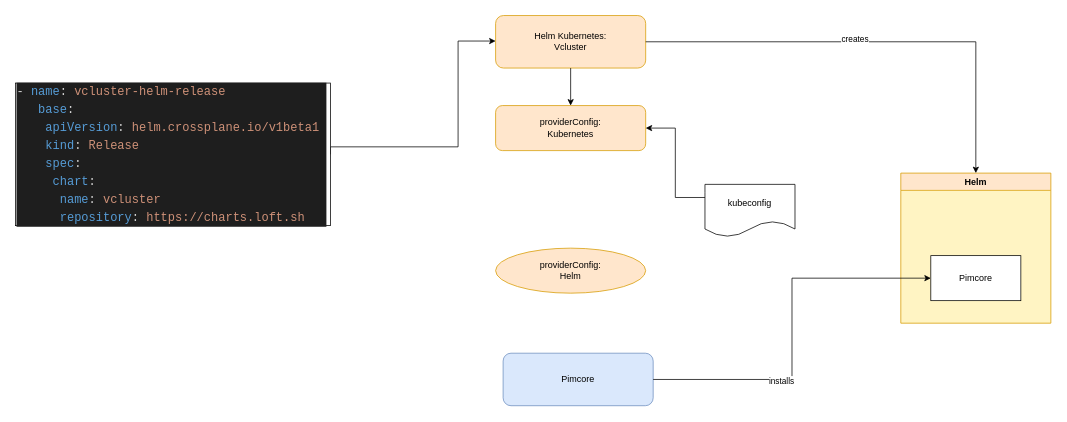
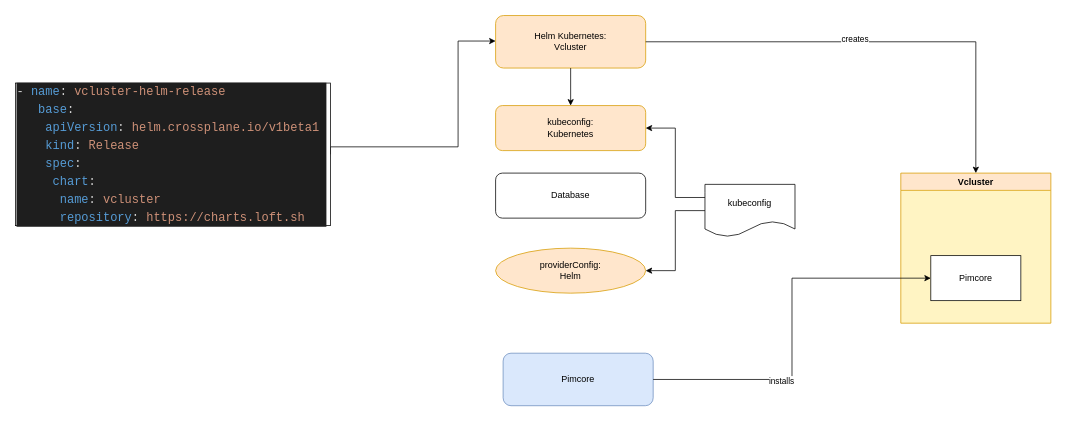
(570, 128) -> (570, 128)
(975, 182) -> (975, 182)
none -> (570, 195)
none -> (675, 237)
